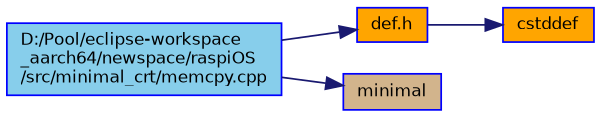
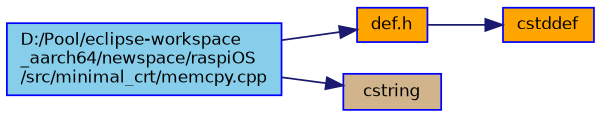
(392, 92) -> (392, 92)
